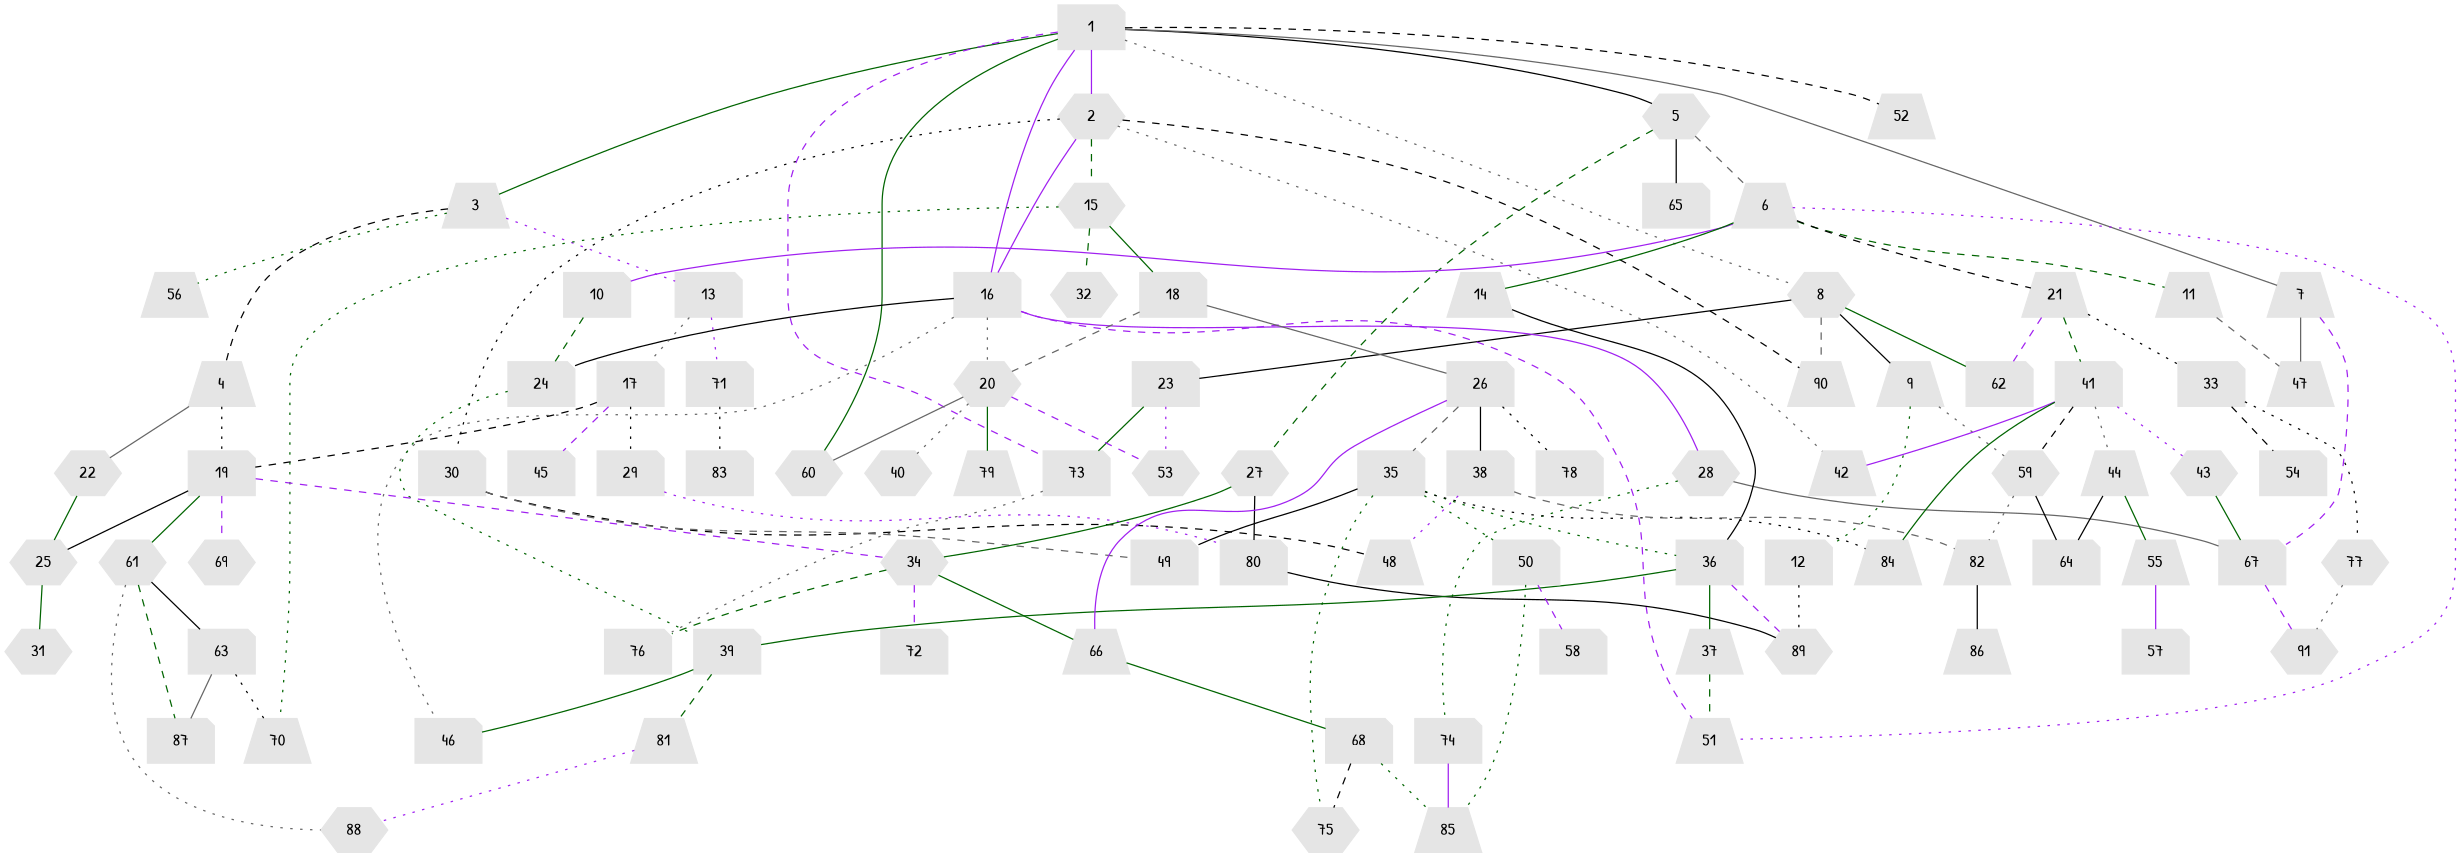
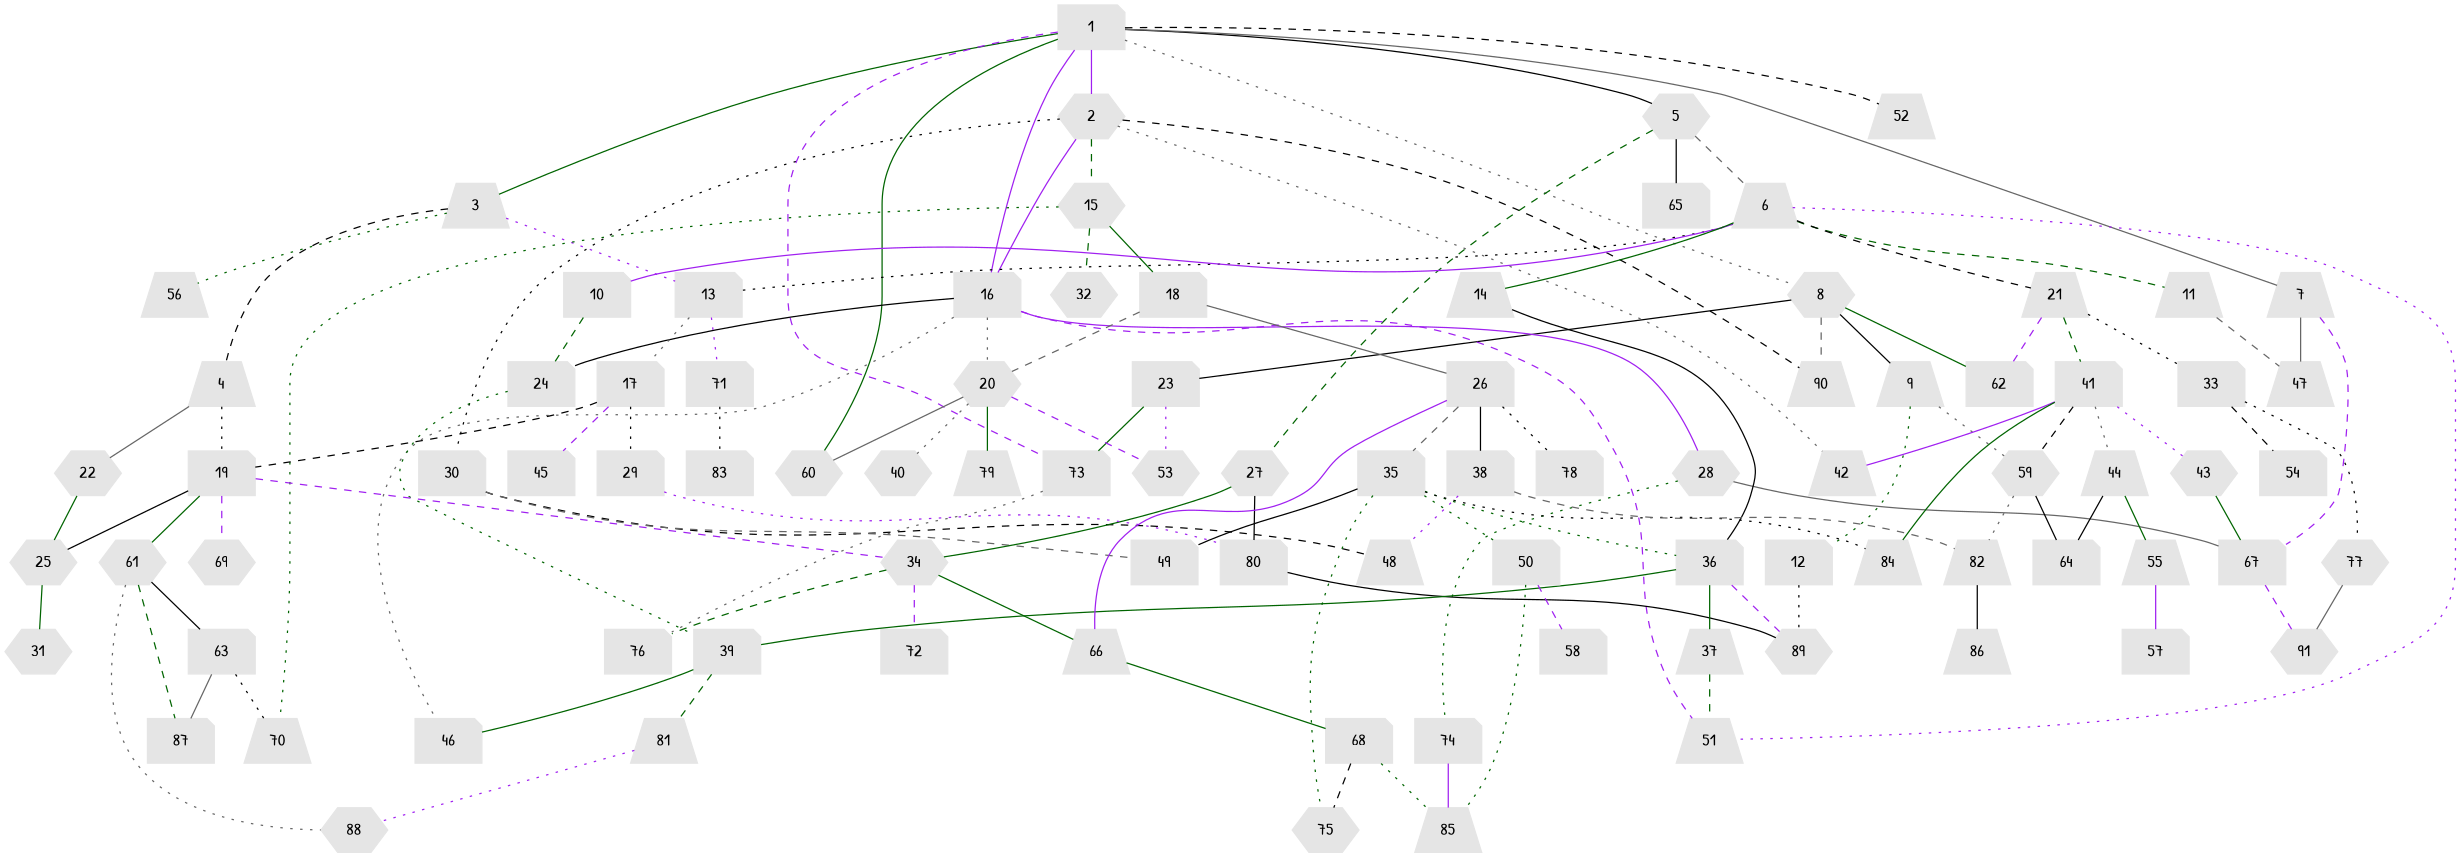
none -> (1313, 262)
(2330, 607) -> (2330, 607)
